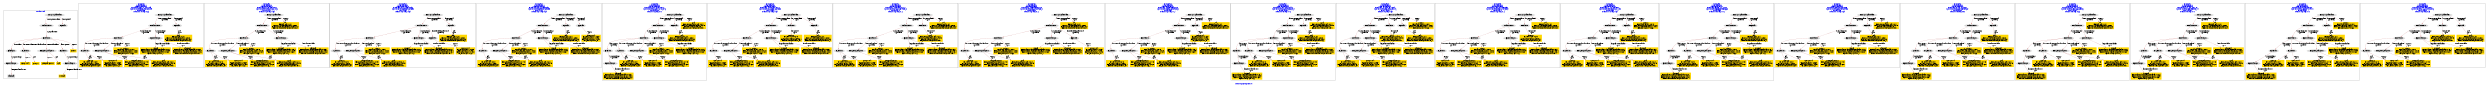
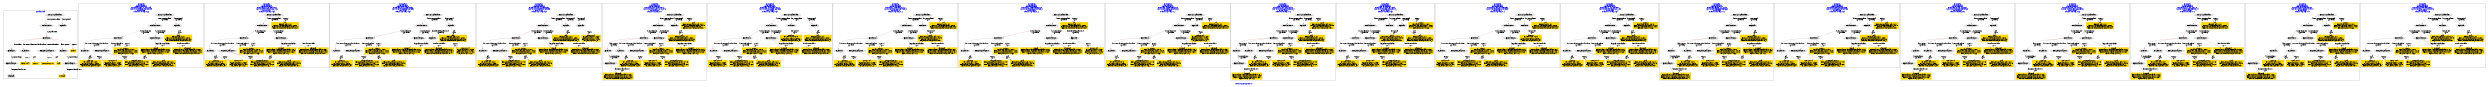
(41, 12) -> (41, 12)
(36, 63) -> (36, 63)
(48, 63) -> (48, 63)
